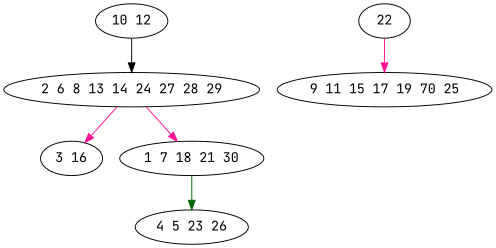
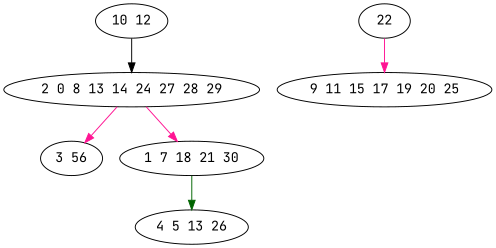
(132, 90) -> (132, 90)
(385, 90) -> (385, 90)
(72, 158) -> (72, 158)
(192, 227) -> (192, 227)
